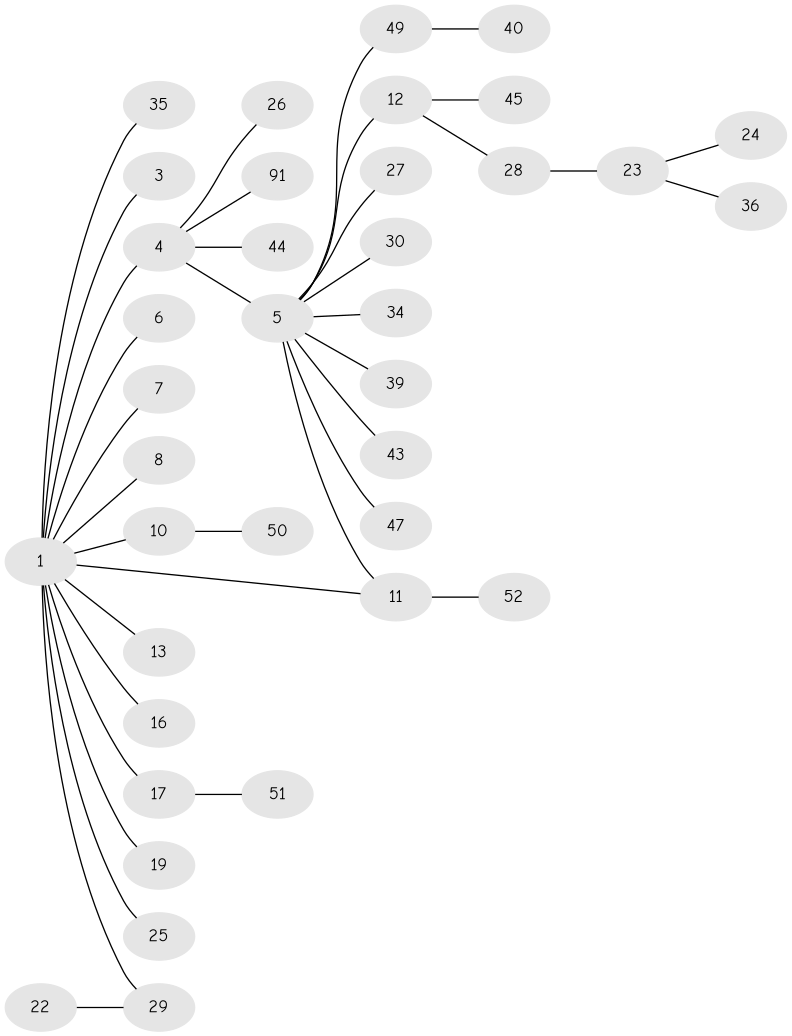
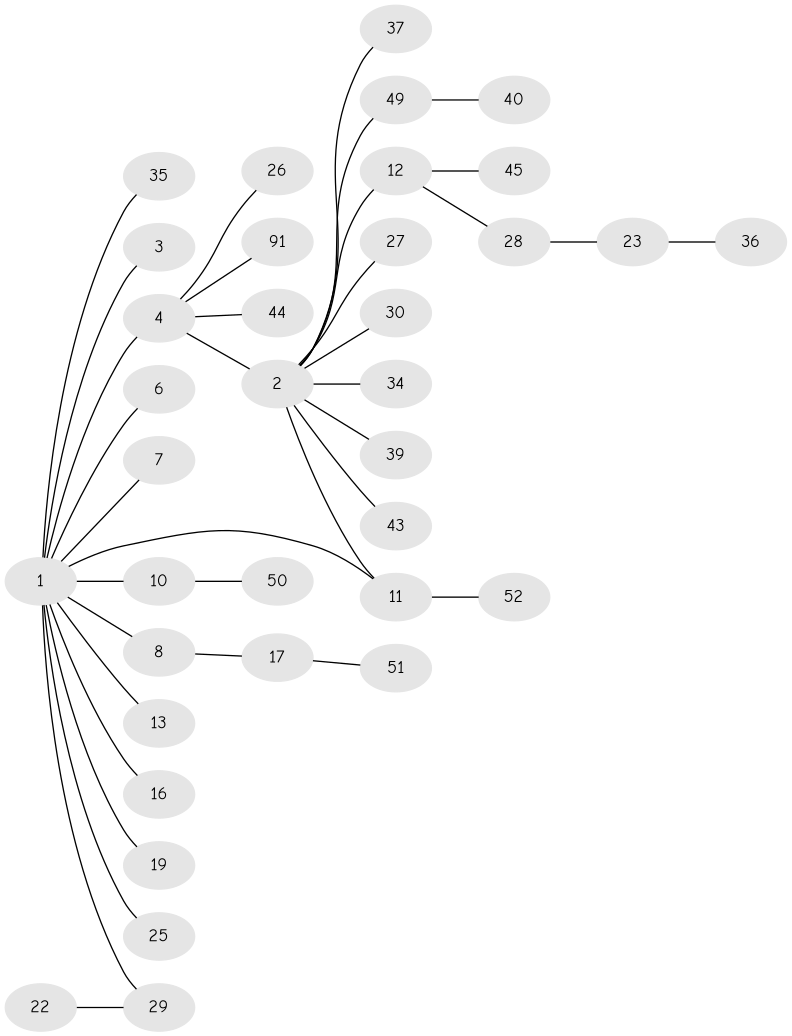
(751, 135) -> none
(278, 318) -> (278, 384)
(396, 526) -> (396, 29)
(85, 684) -> (219, 655)
